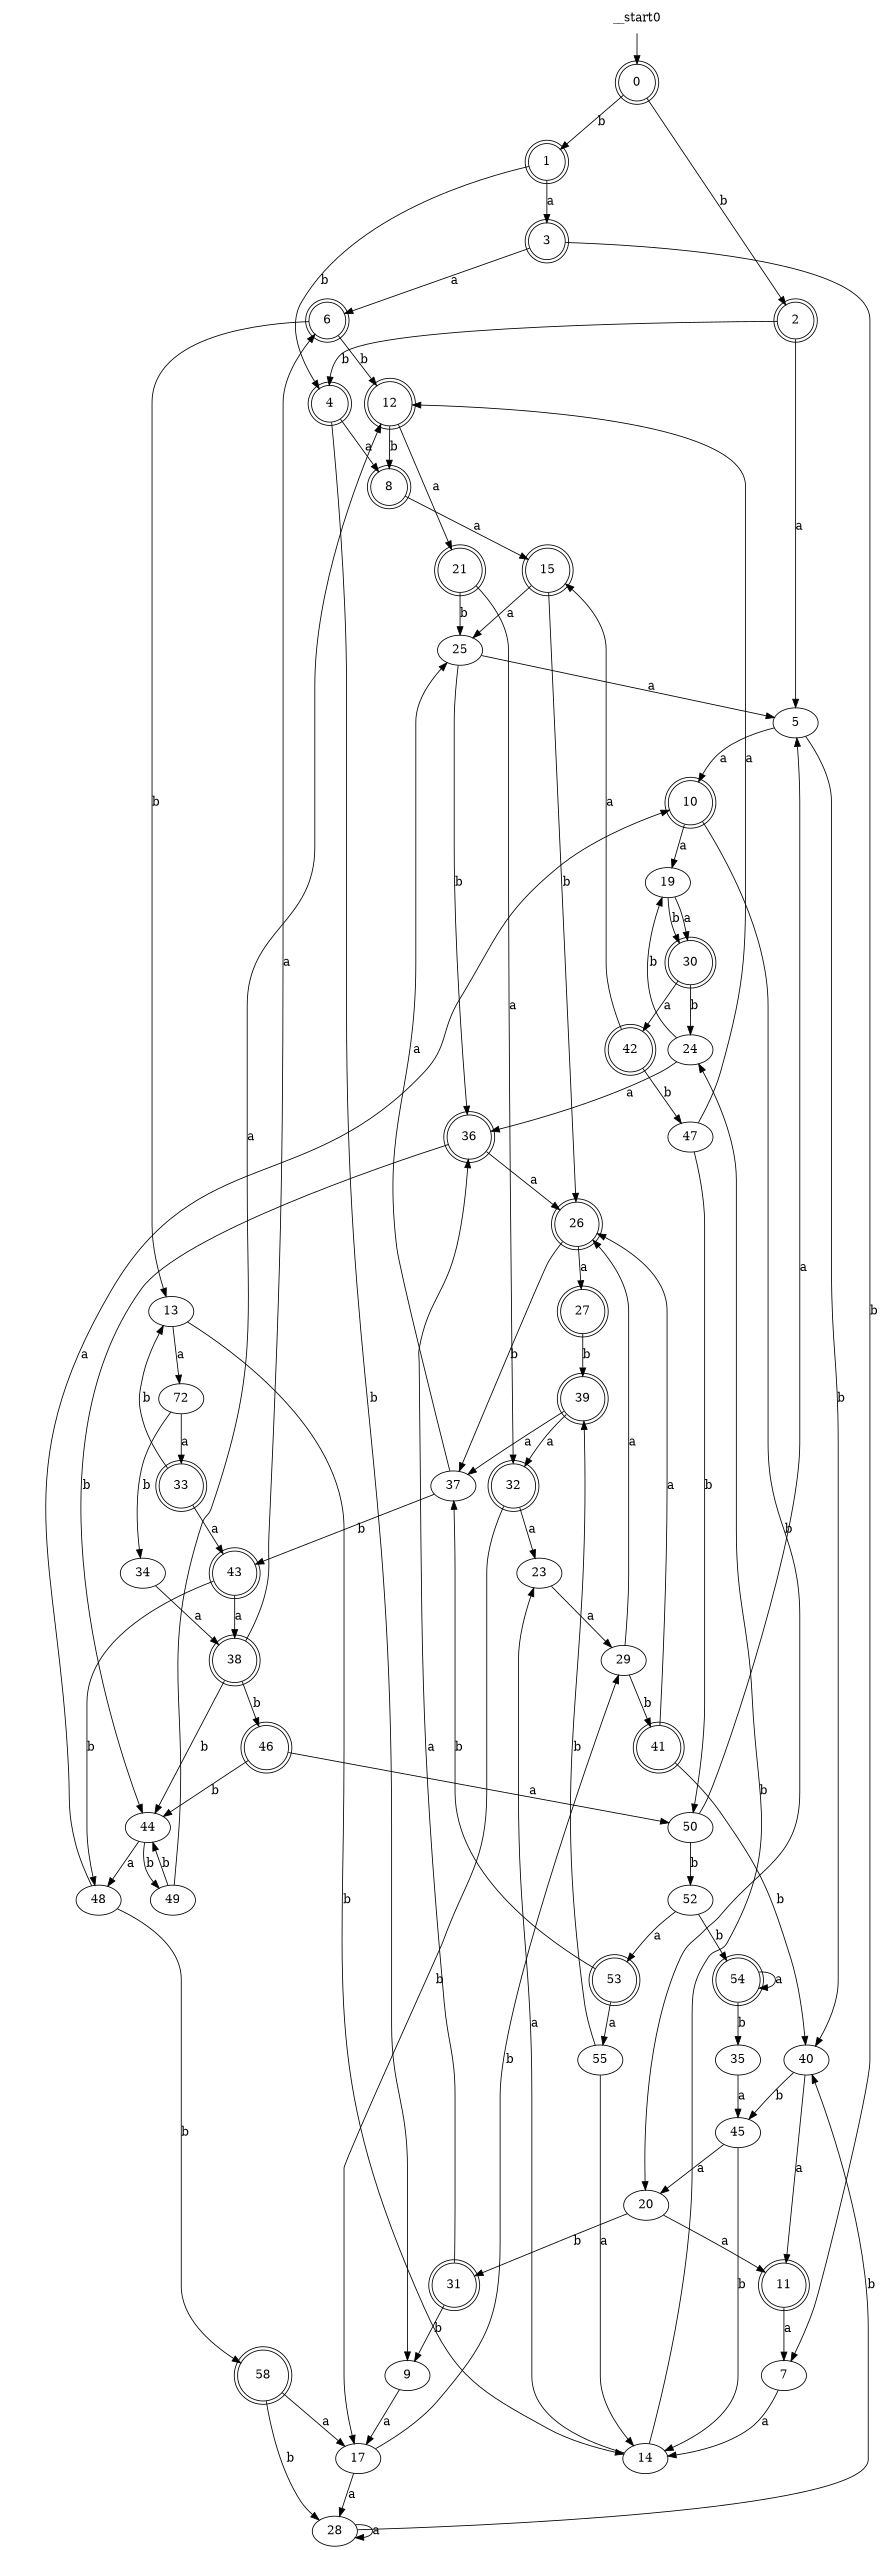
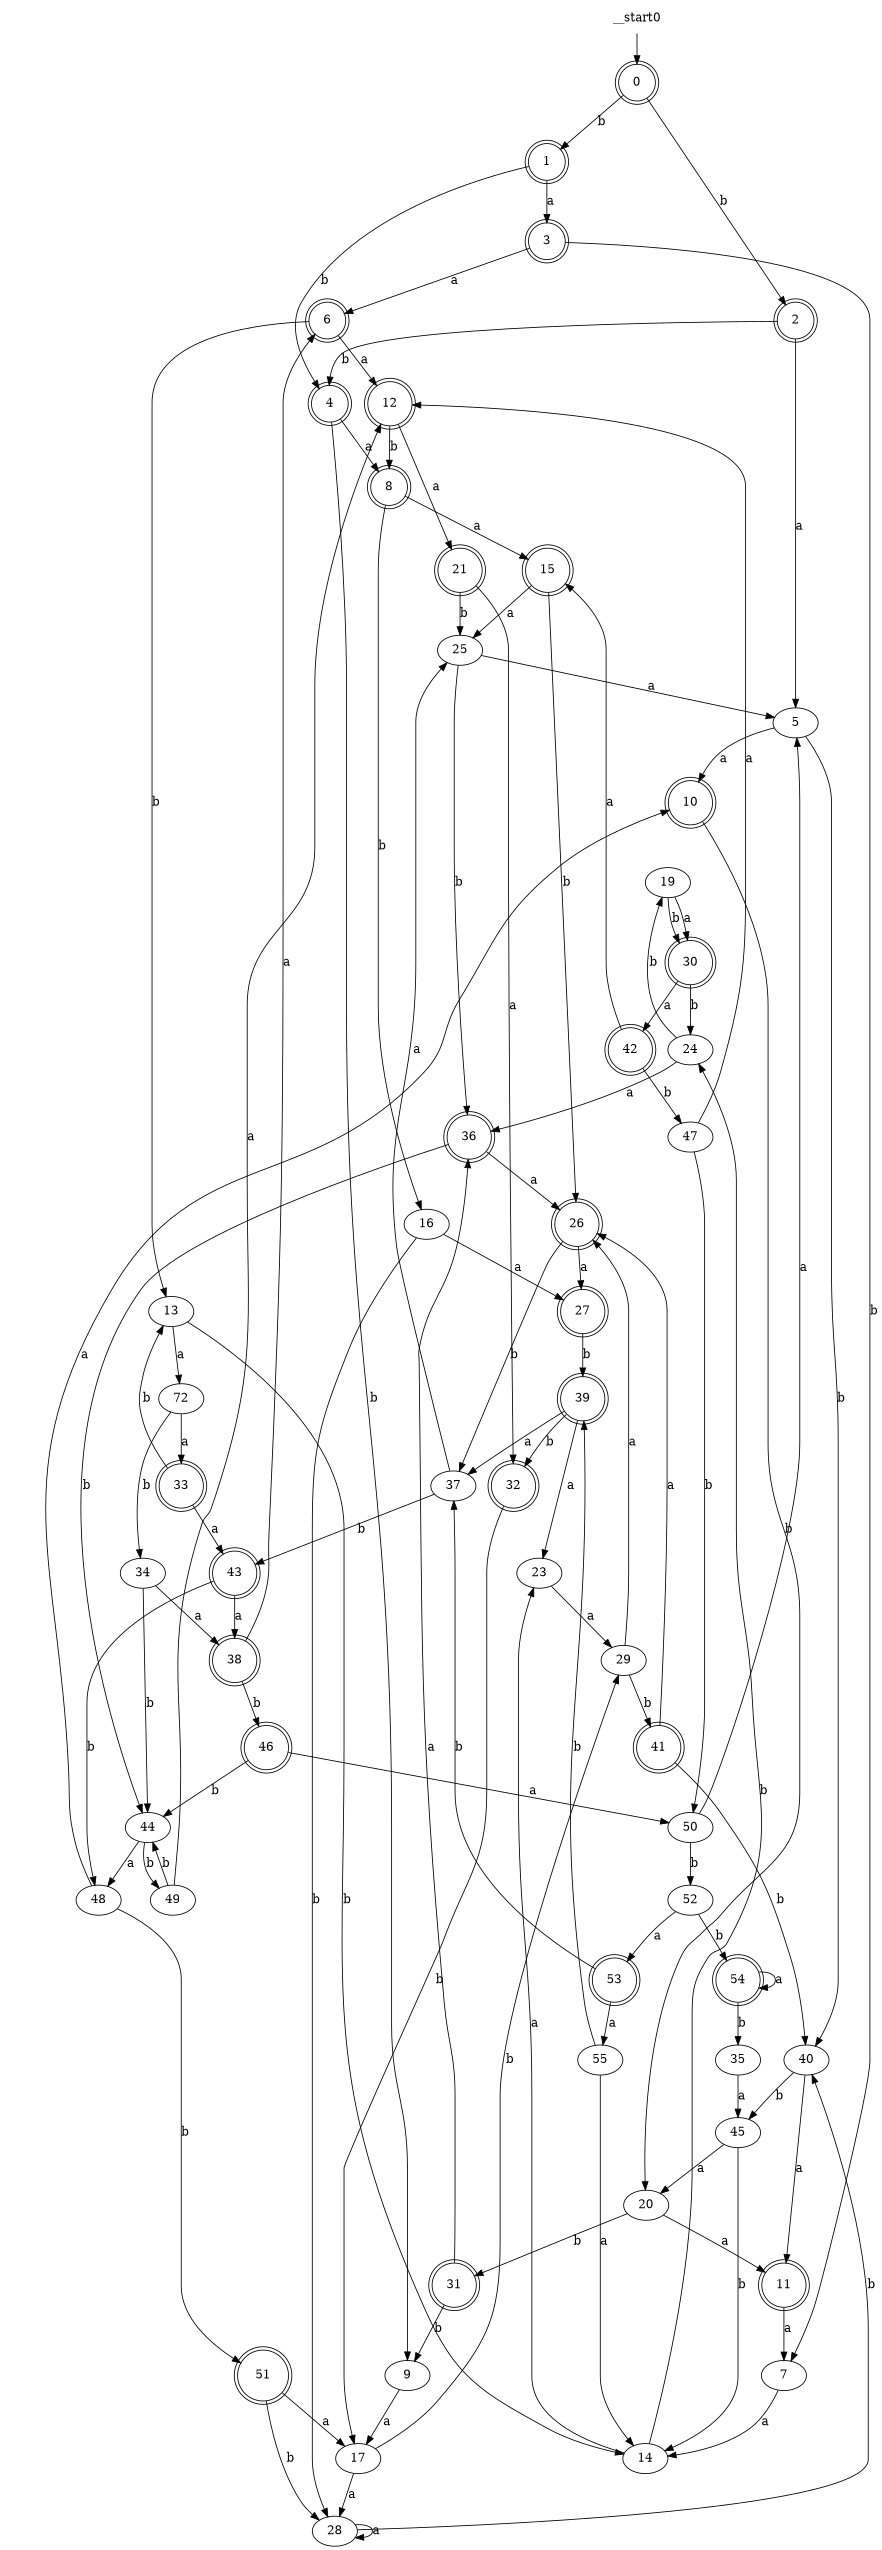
(364, 360) -> (364, 360)
(679, 842) -> none
none -> (427, 1224)
(550, 1442) -> (550, 1442)
(526, 1529) -> (561, 1485)
(192, 1743) -> (145, 1696)
(263, 2376) -> (263, 2376)
